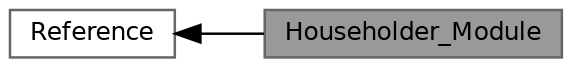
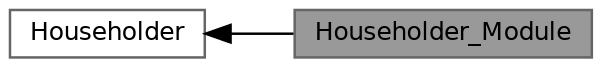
(92, 34) -> (107, 34)
